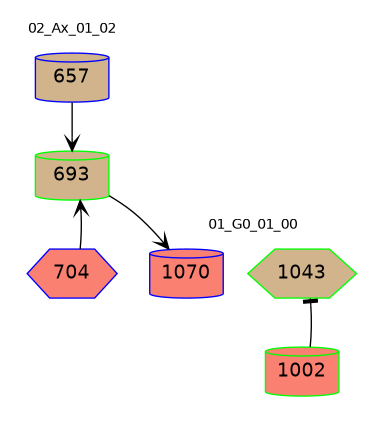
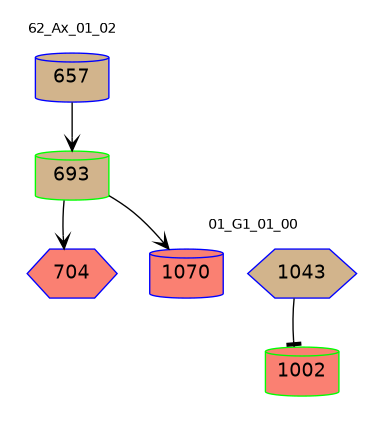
(72, 29) -> (72, 29)
(253, 225) -> (253, 225)
(81, 232) -> (63, 218)
(302, 274) -> (302, 274)
(311, 326) -> (293, 319)
